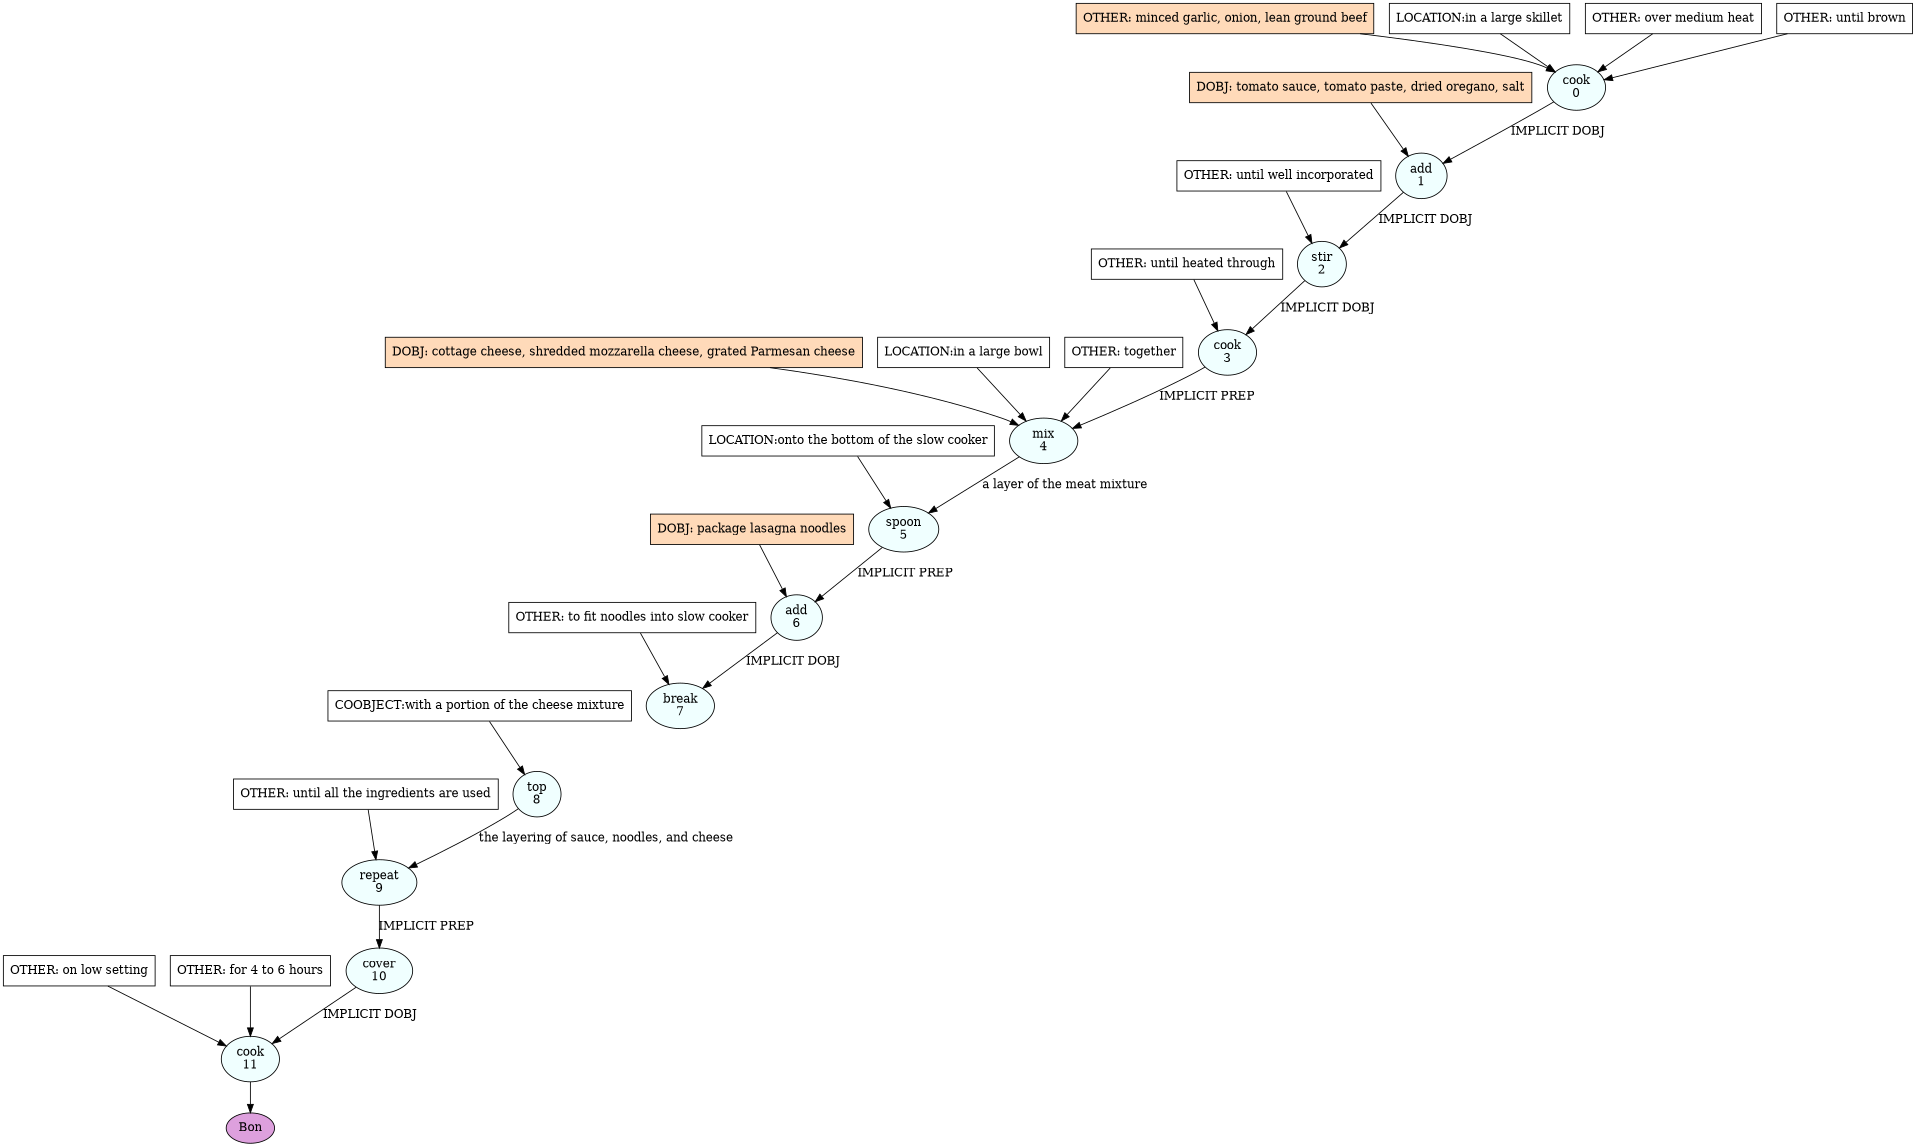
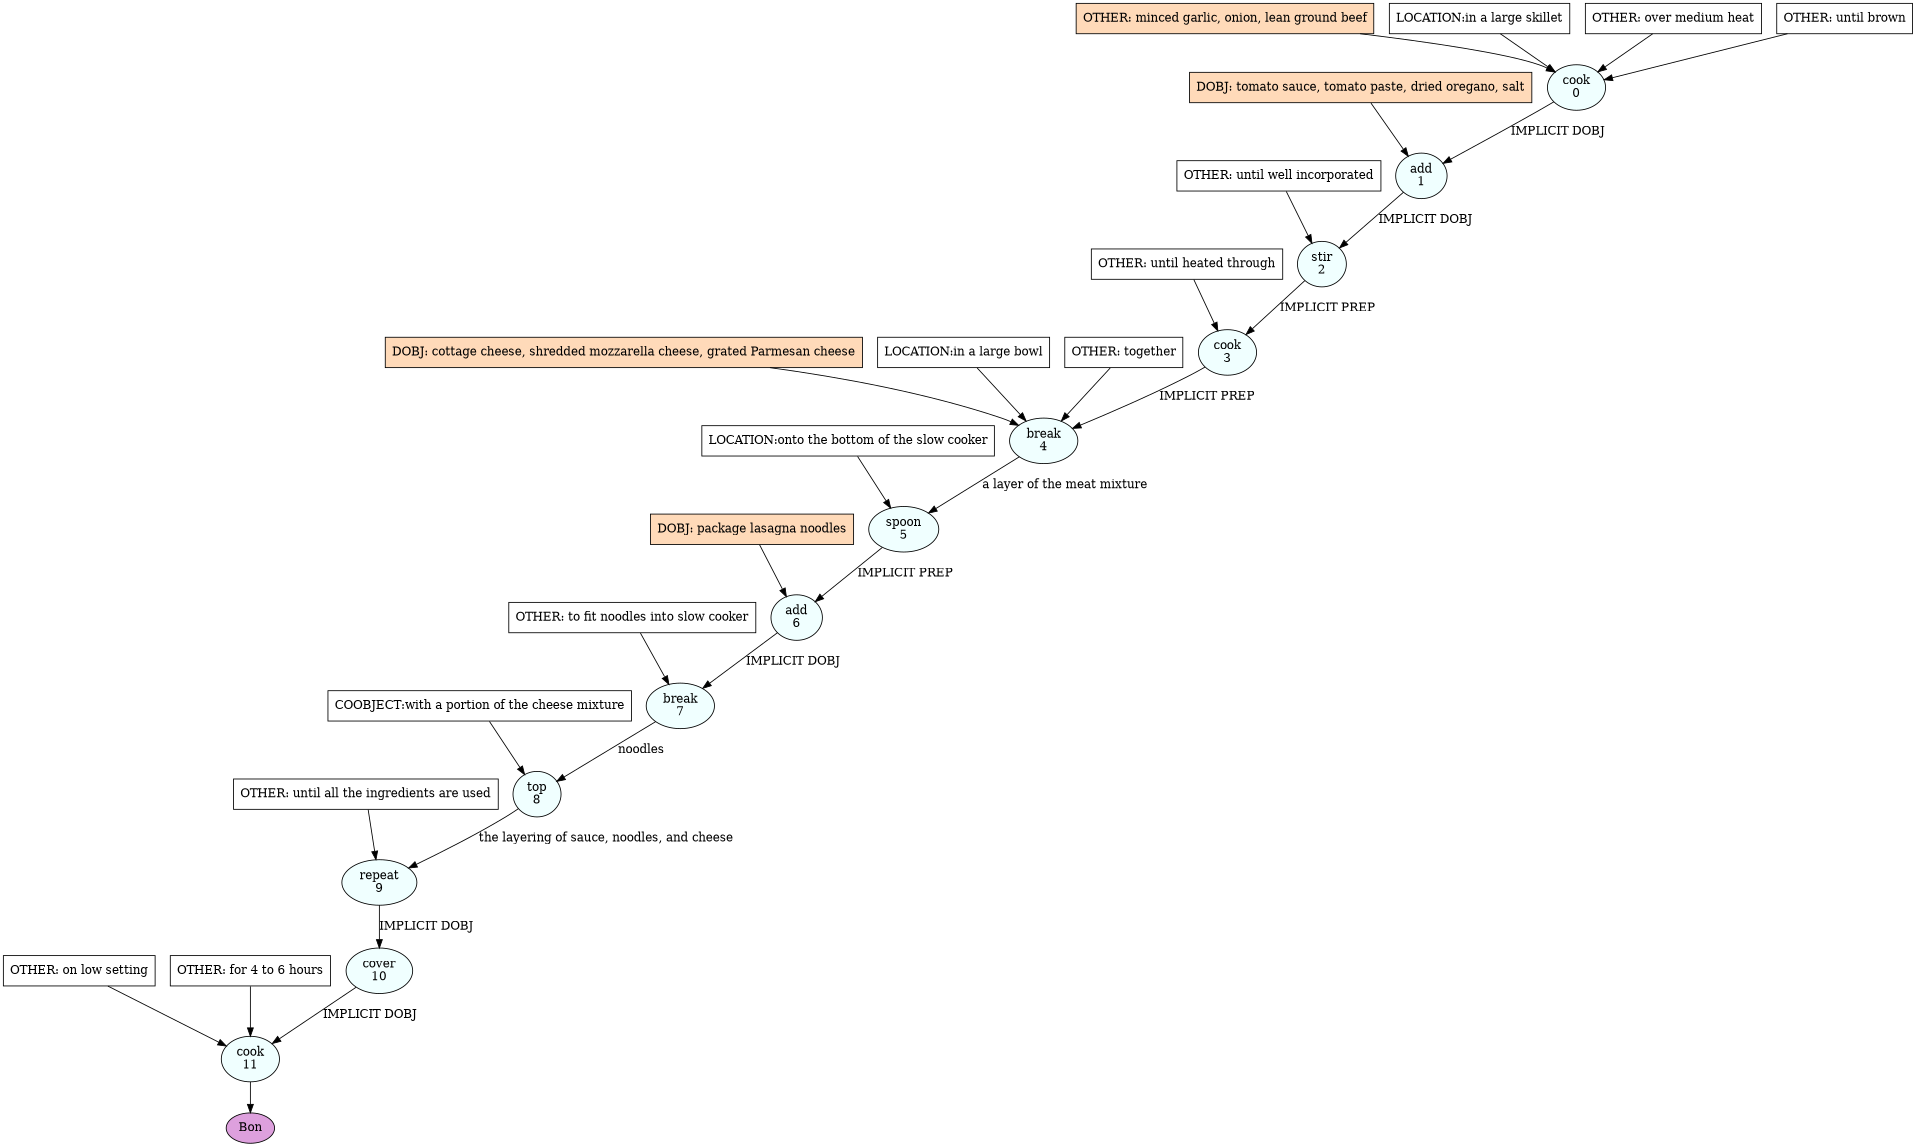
(1328, 308) -> (1328, 308)
(1044, 441) -> (1044, 441)
none -> (610, 749)
(427, 927) -> (427, 927)
